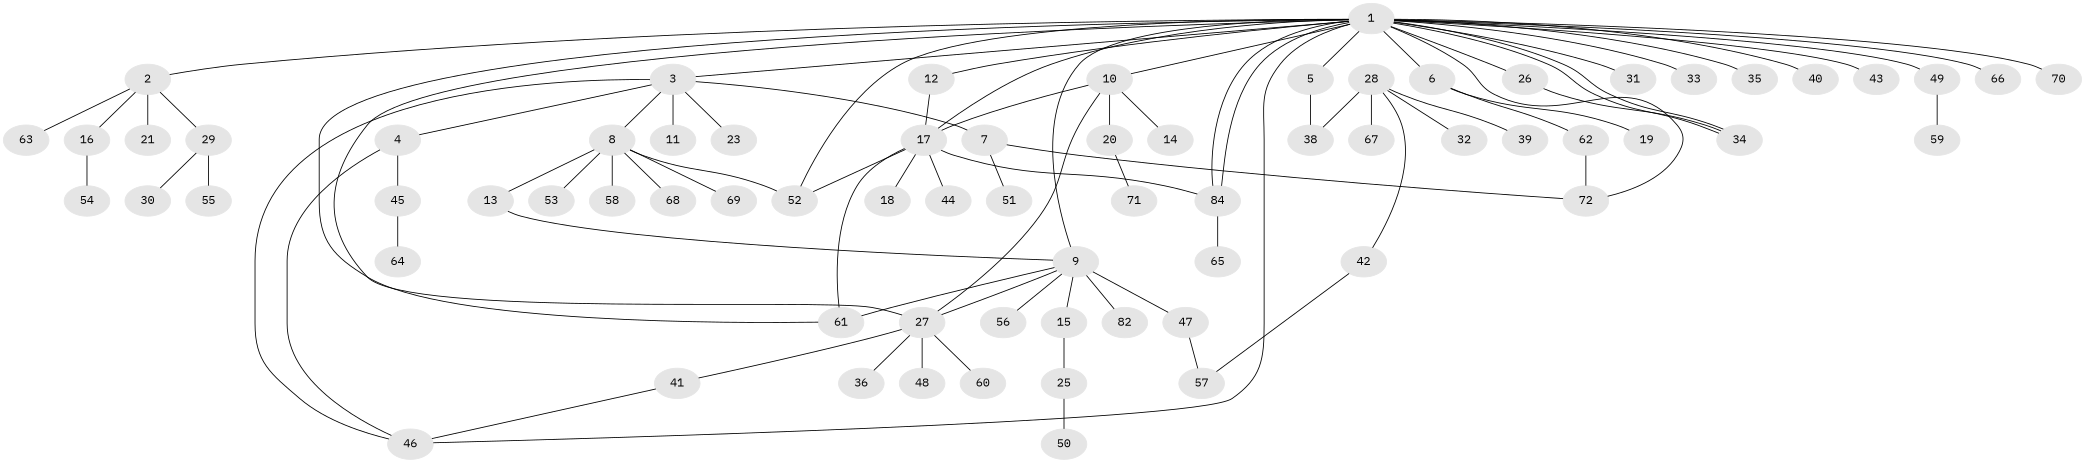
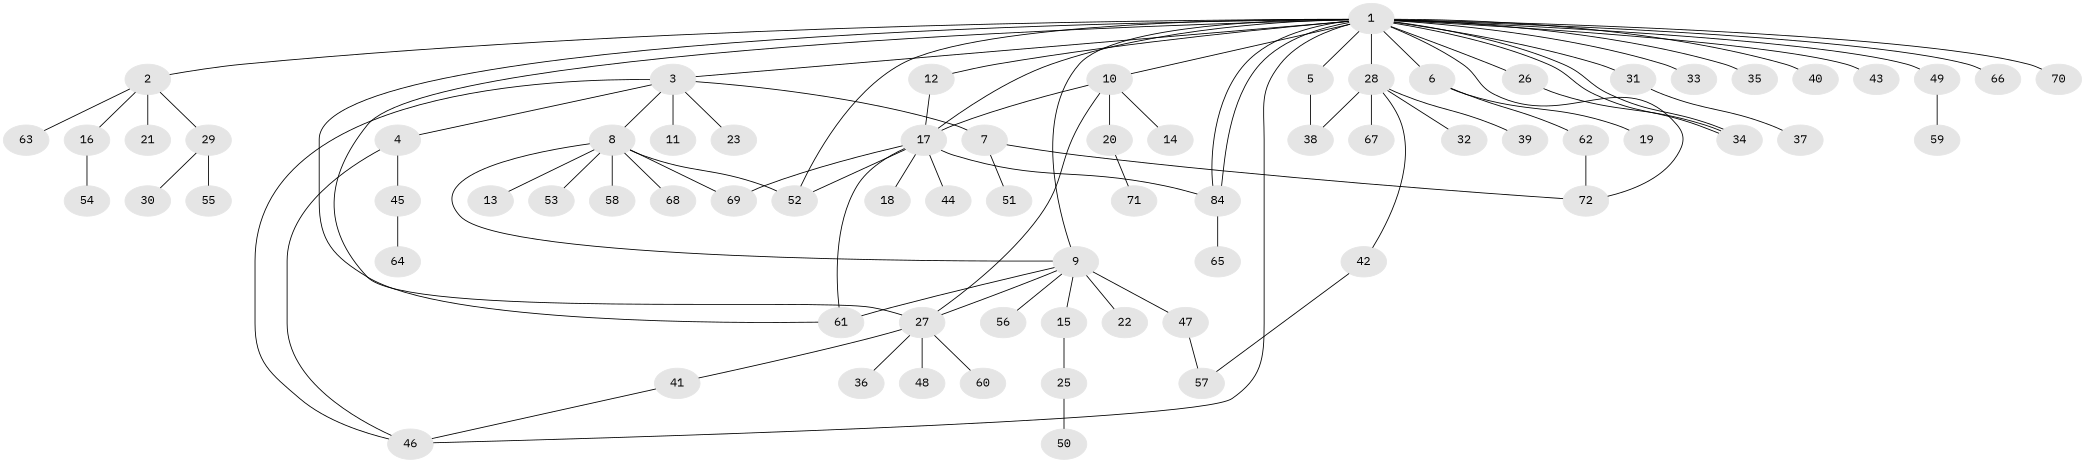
none -> (1371, 49)
none -> (1800, 140)
none -> (826, 166)
(779, 246) -> (667, 252)
(1125, 323) -> (1125, 323)
